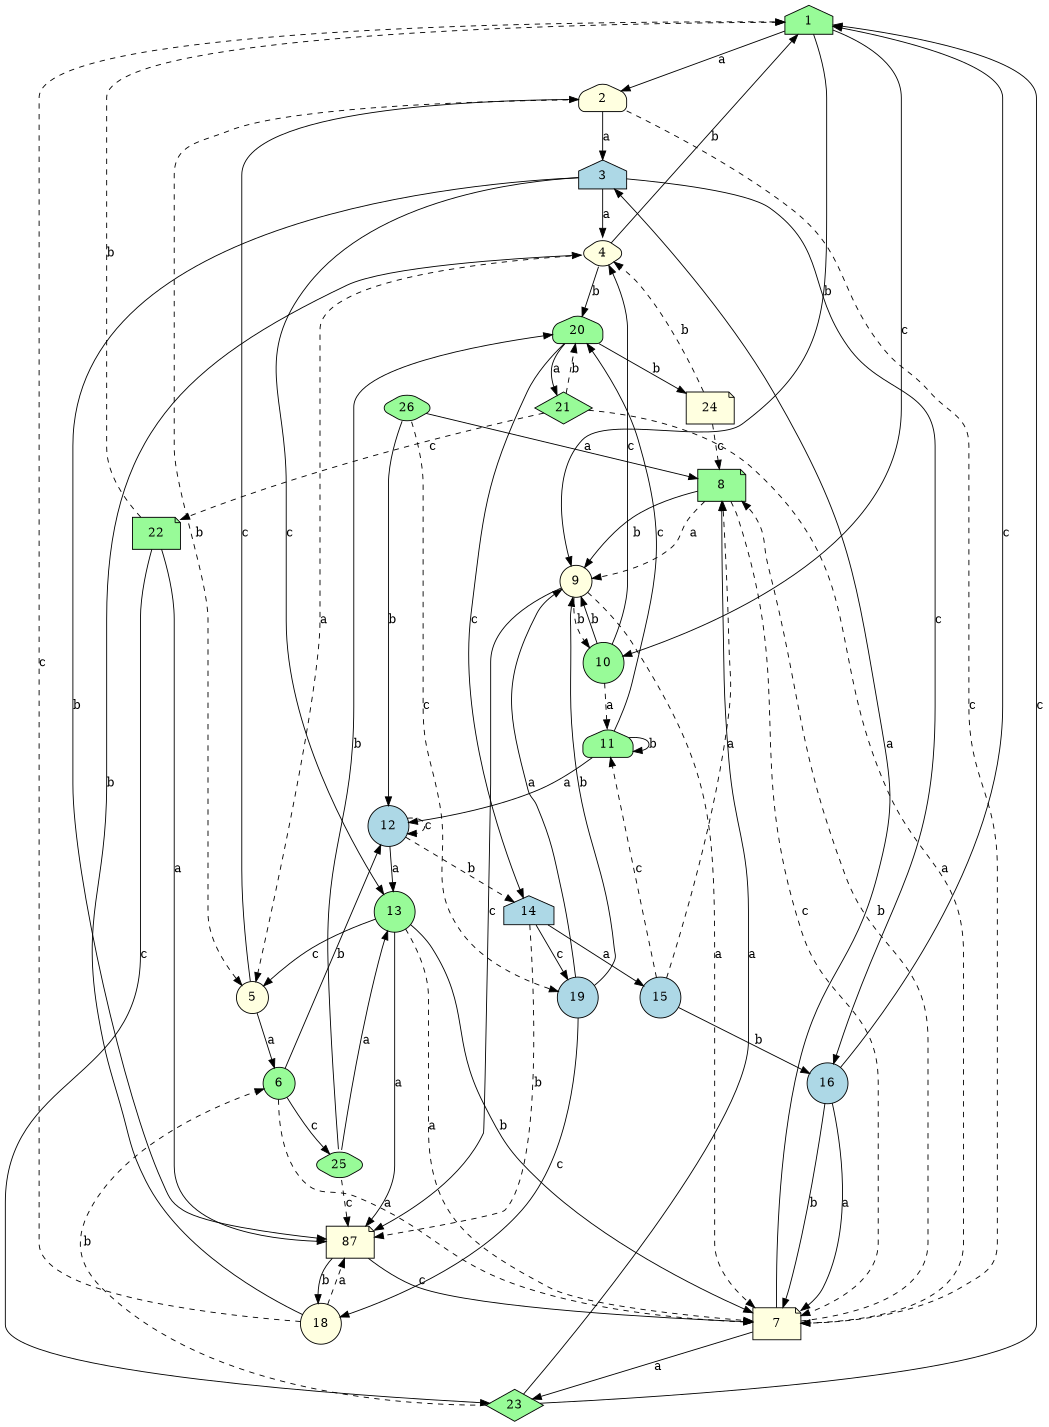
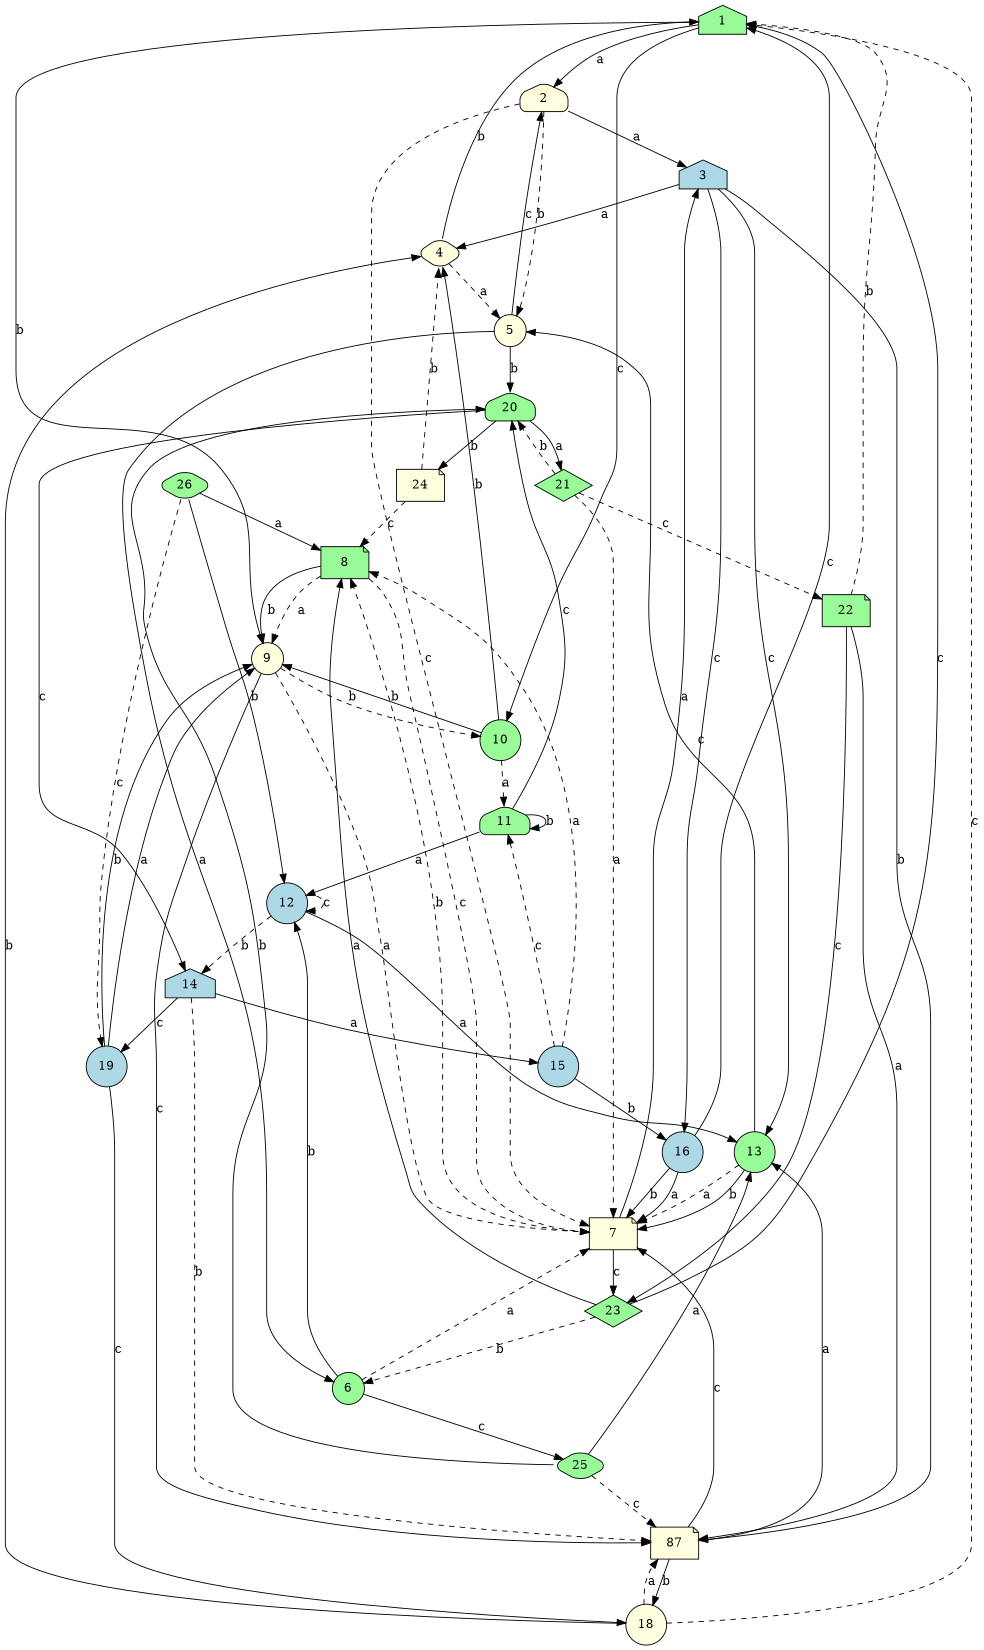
(592, 287) -> (510, 365)
(631, 447) -> (479, 485)
(395, 1079) -> (822, 1388)
(658, 1367) -> (617, 1272)
